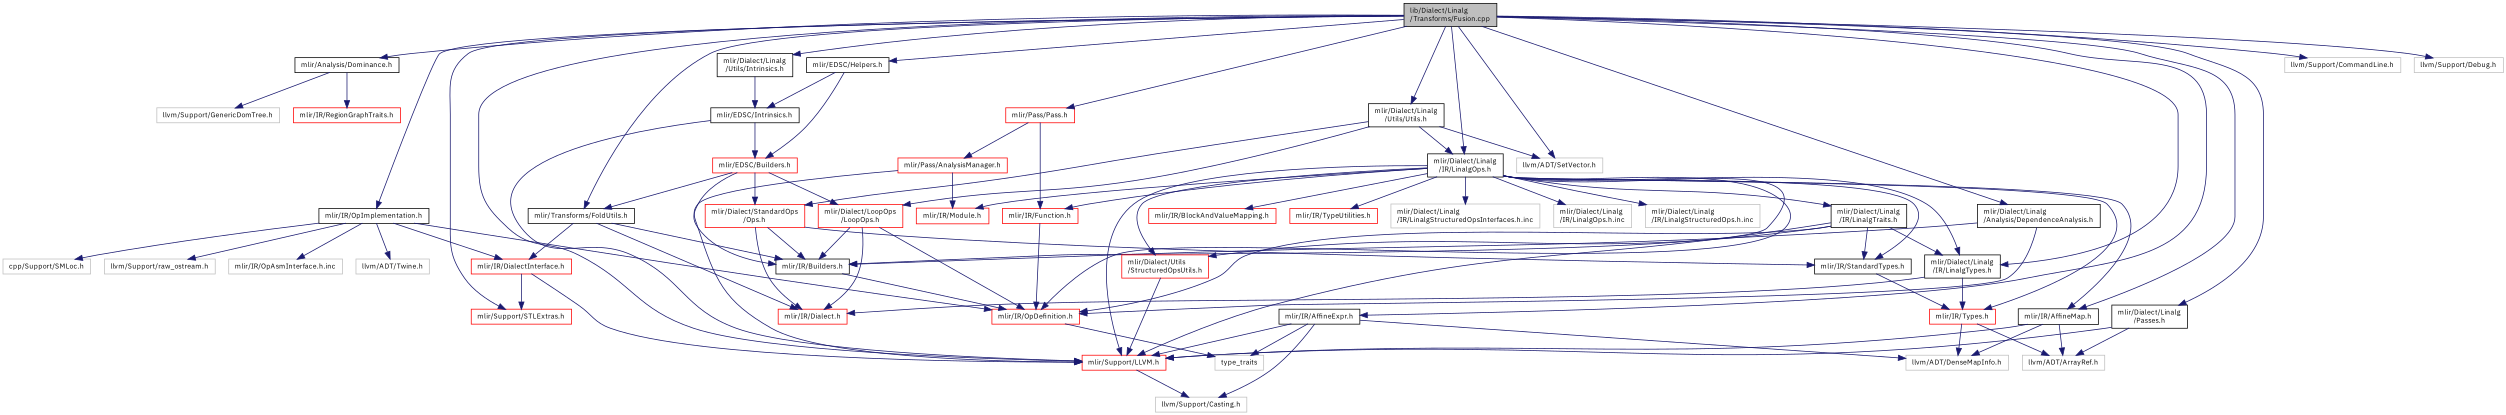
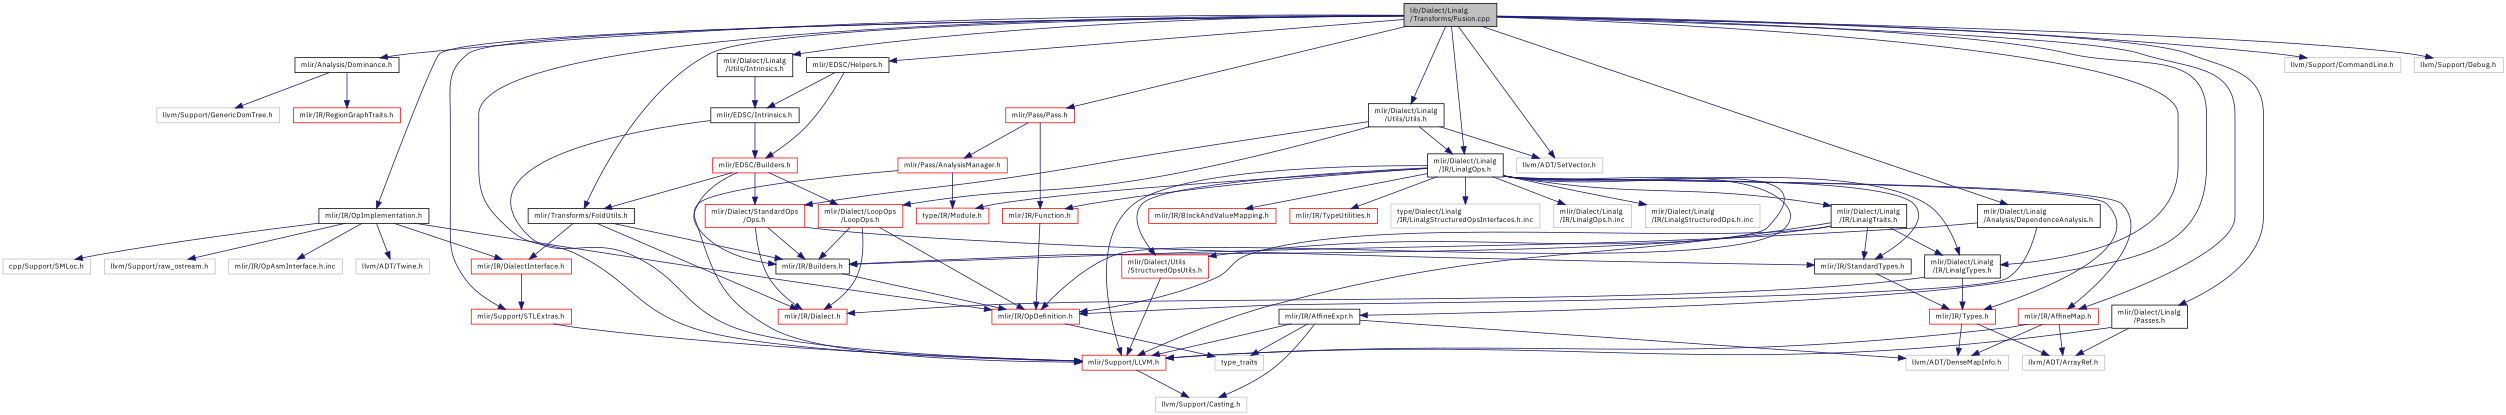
(953, 216) -> (953, 216)
(1465, 216) -> (1465, 216)
(2058, 317) -> (2058, 317)
(793, 354) -> (735, 343)
